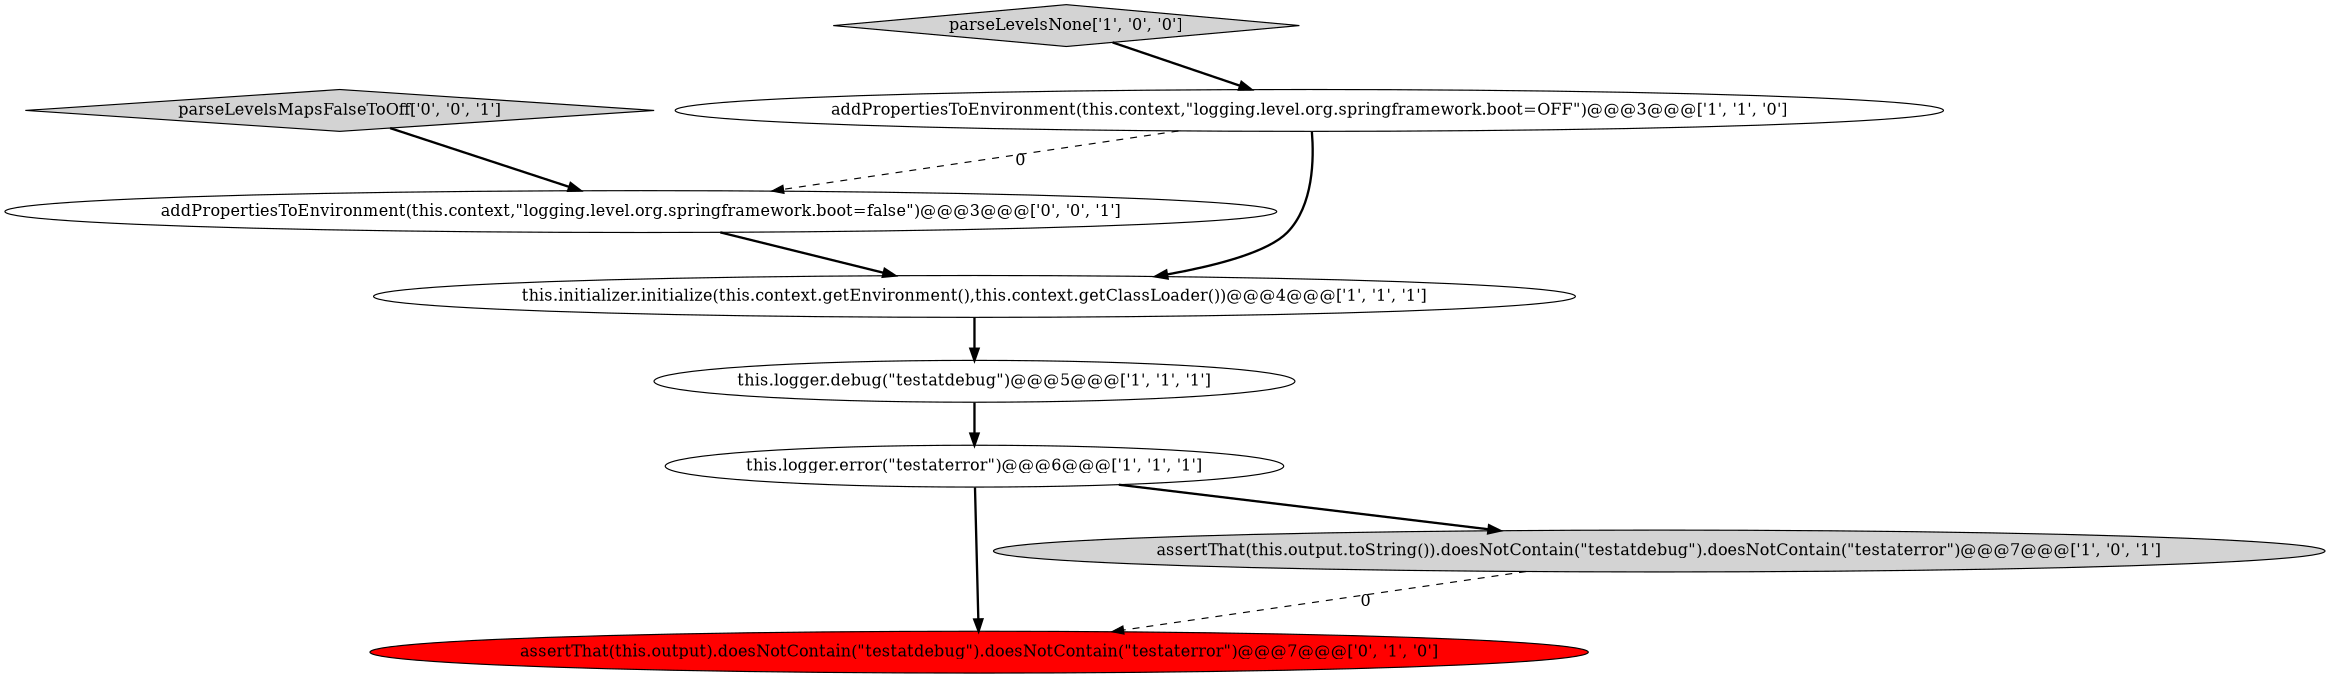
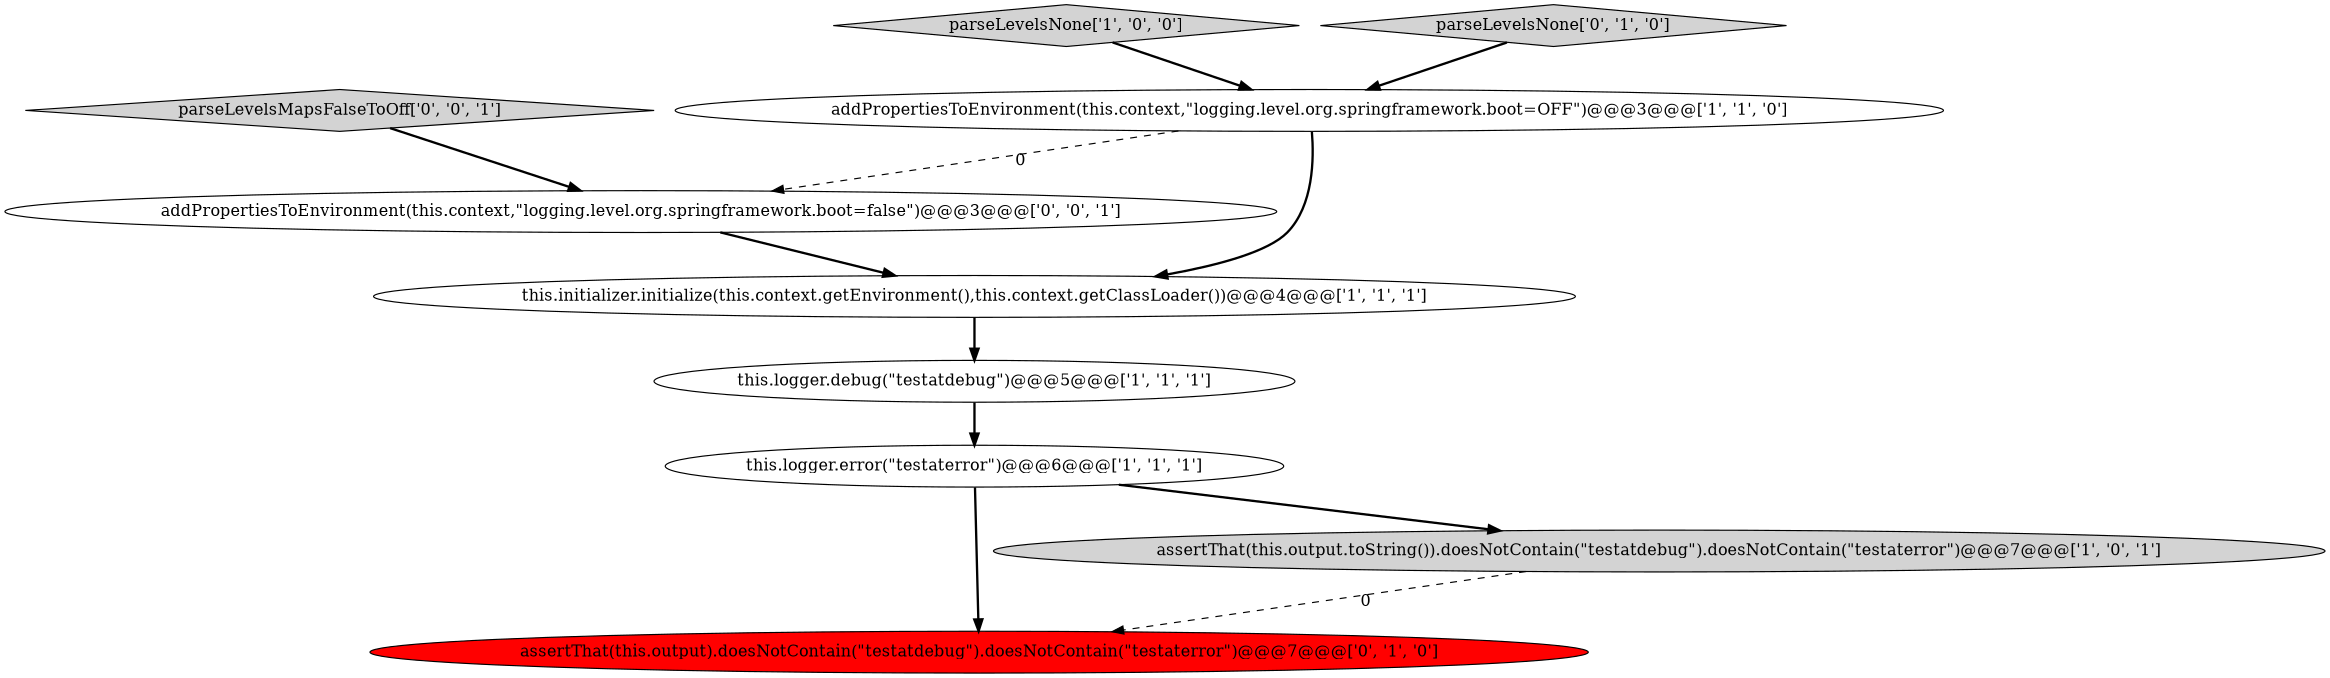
none -> (1553, 26)
